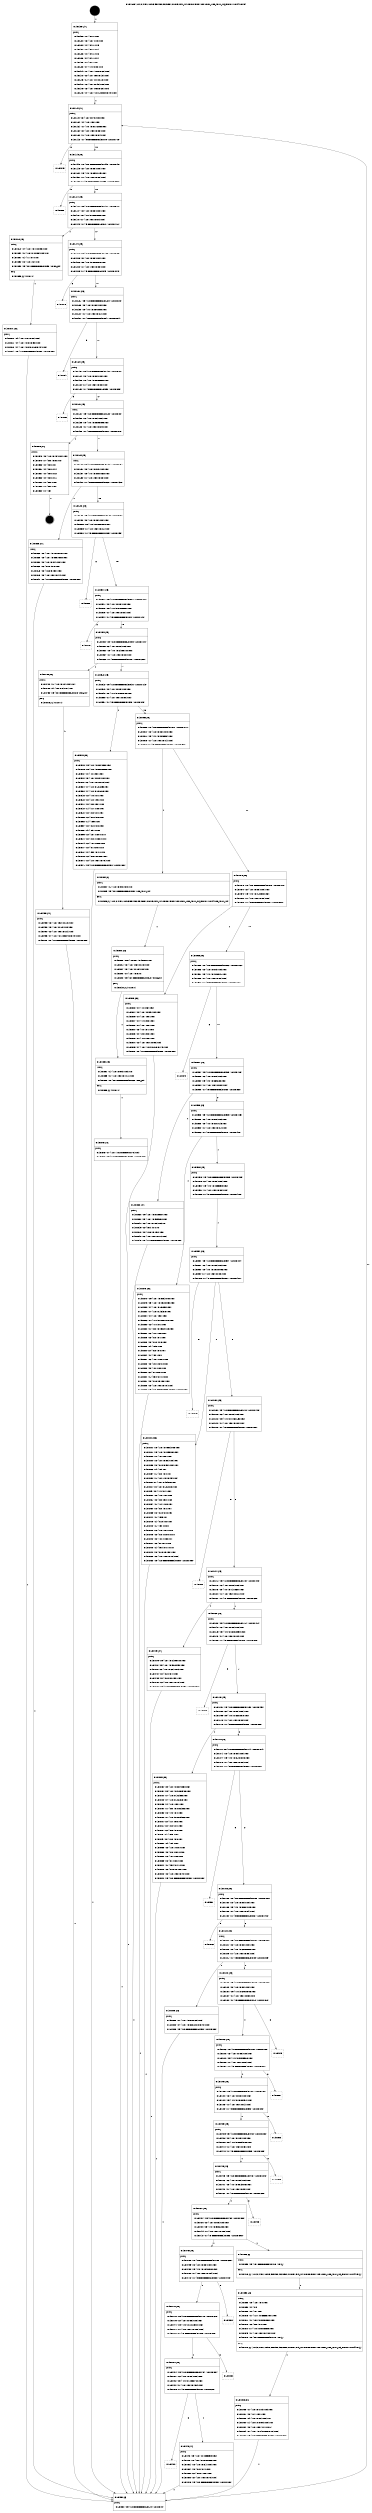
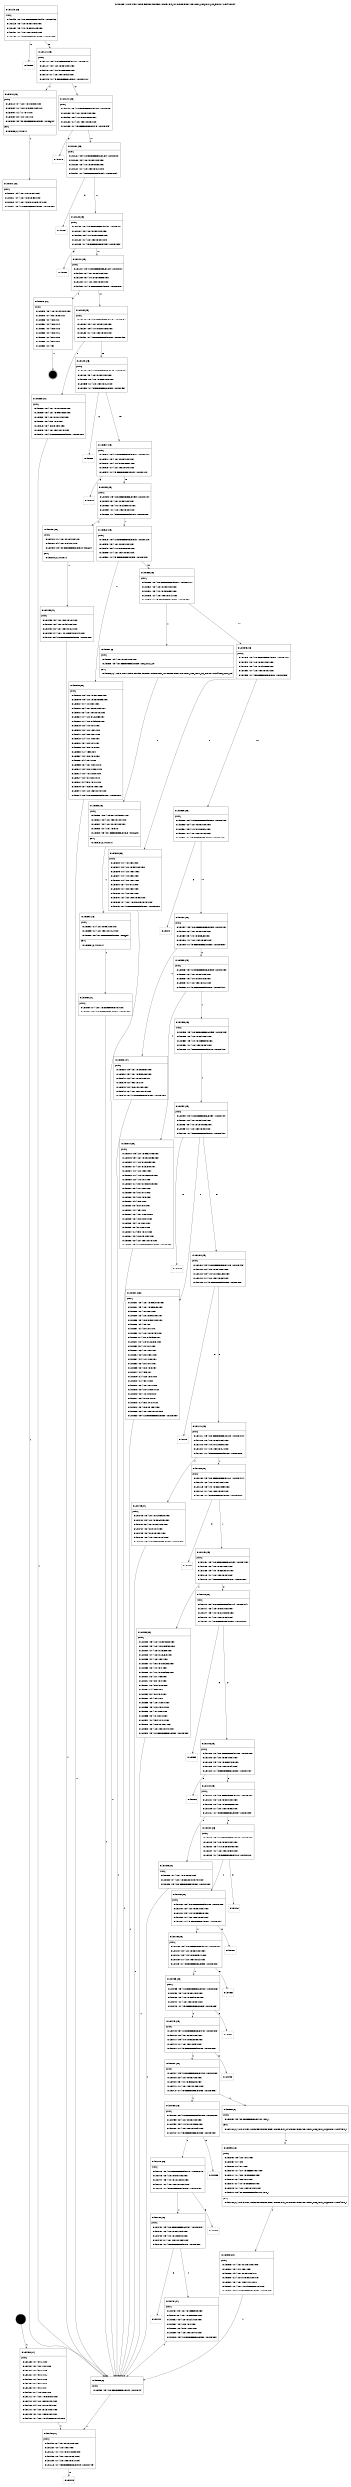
(95, 147) -> none
